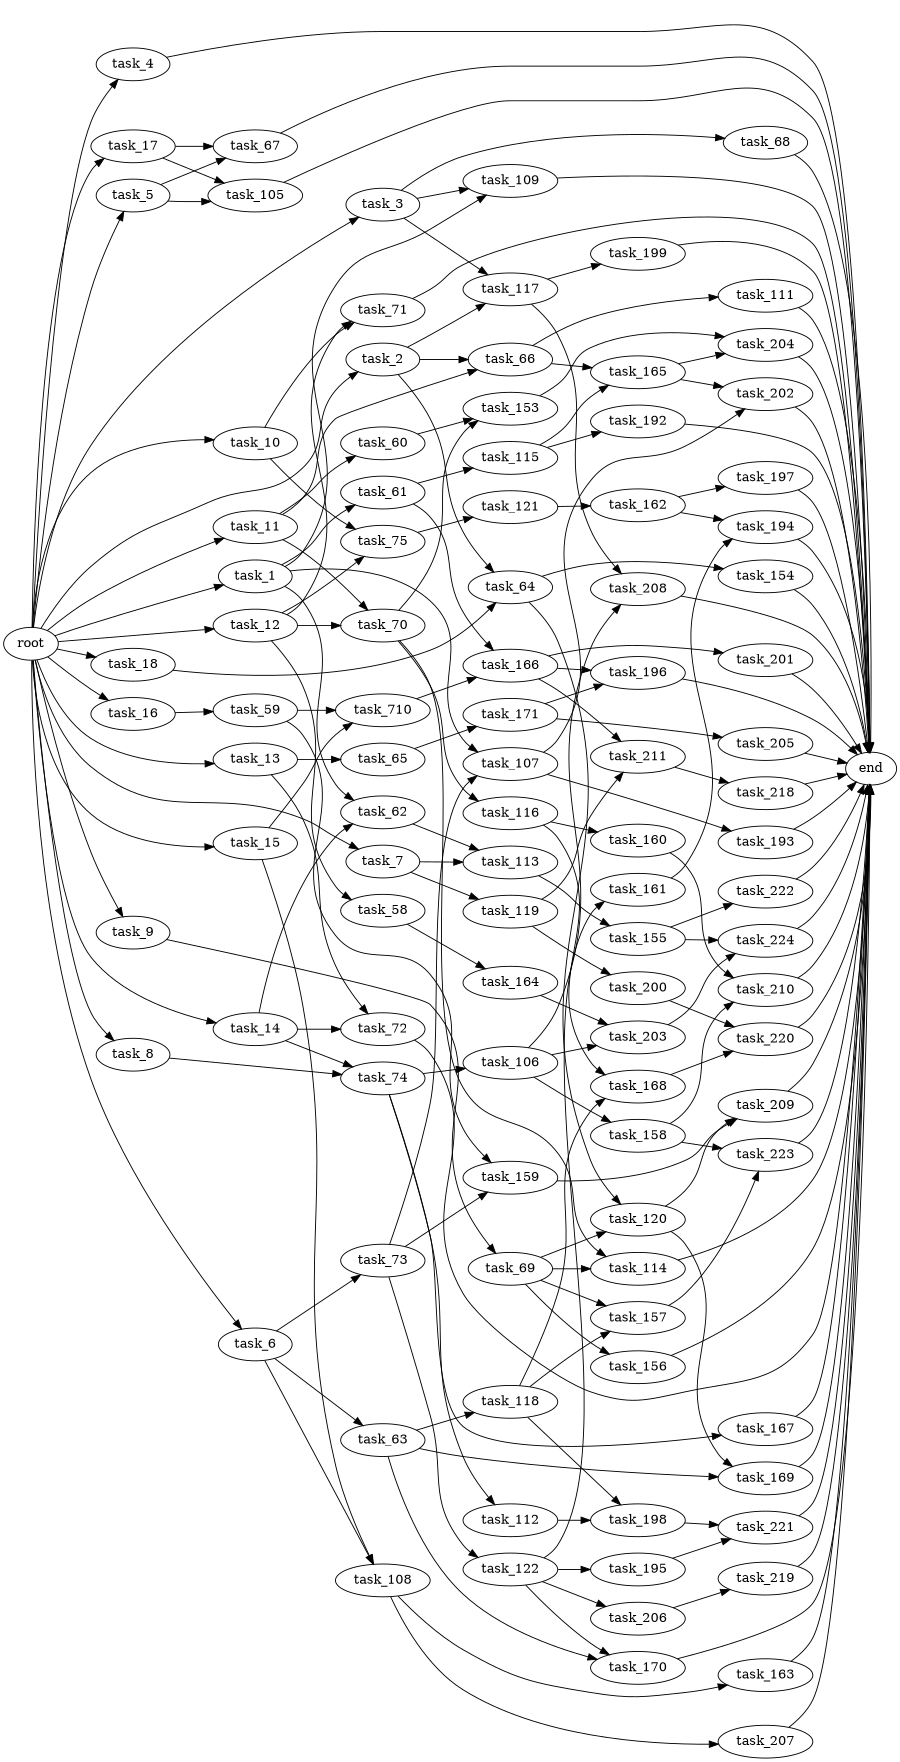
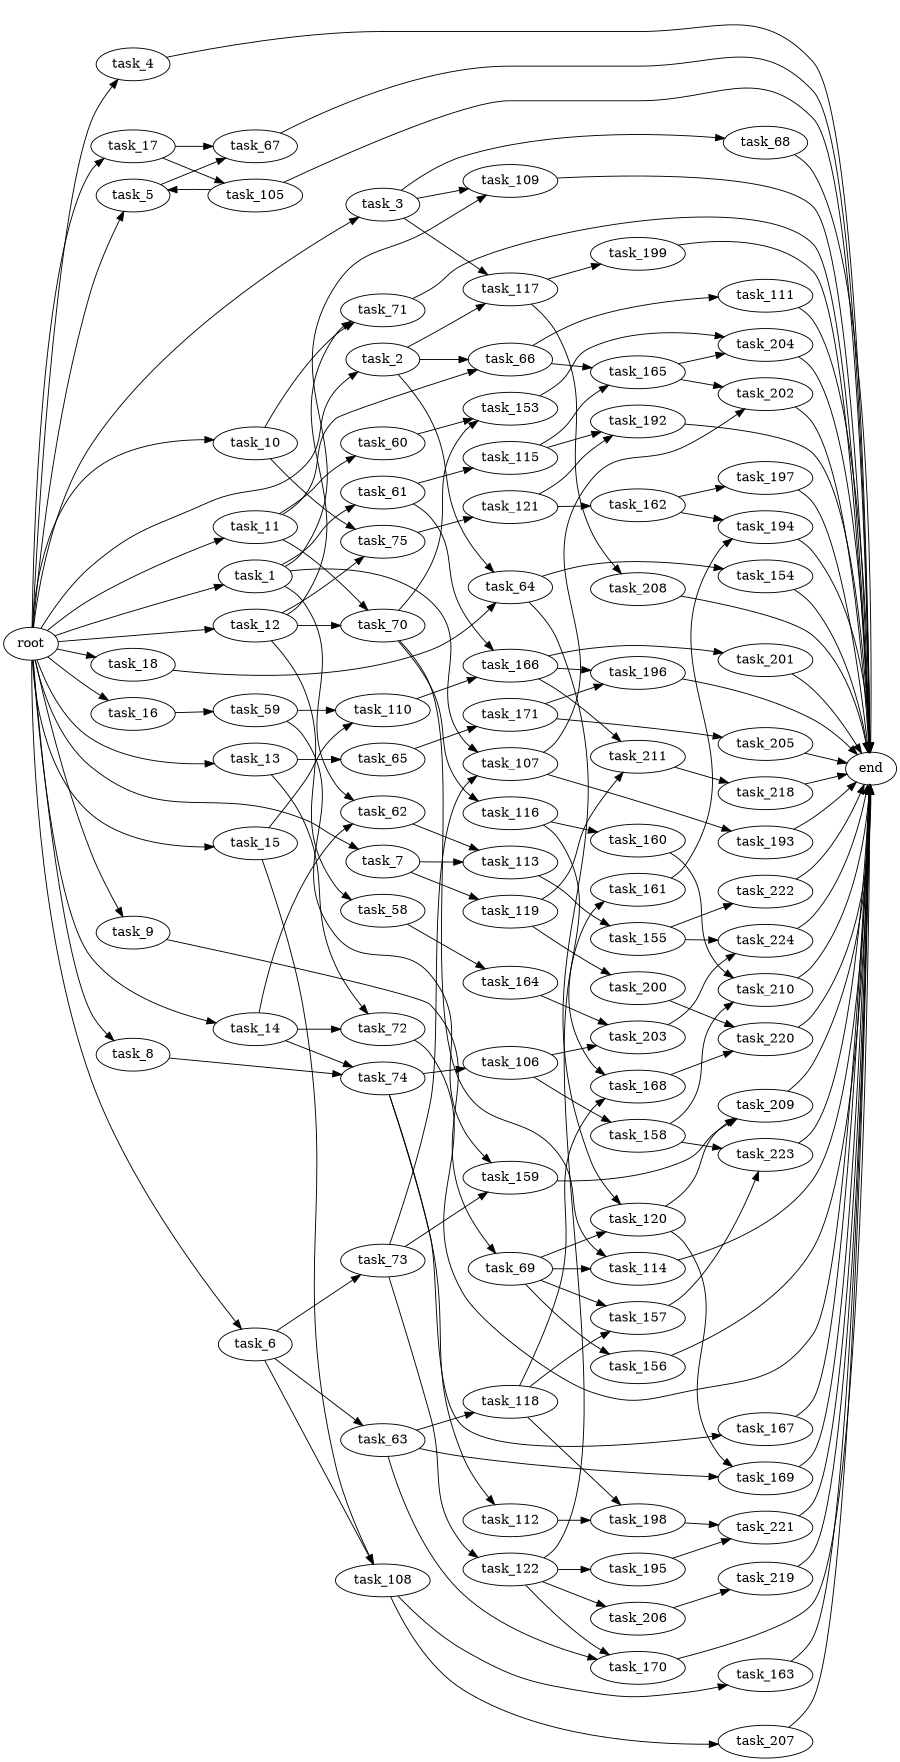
(185, 202) -> (194, 189)
none -> (570, 472)
(383, 710) -> (383, 710)
(574, 820) -> none
